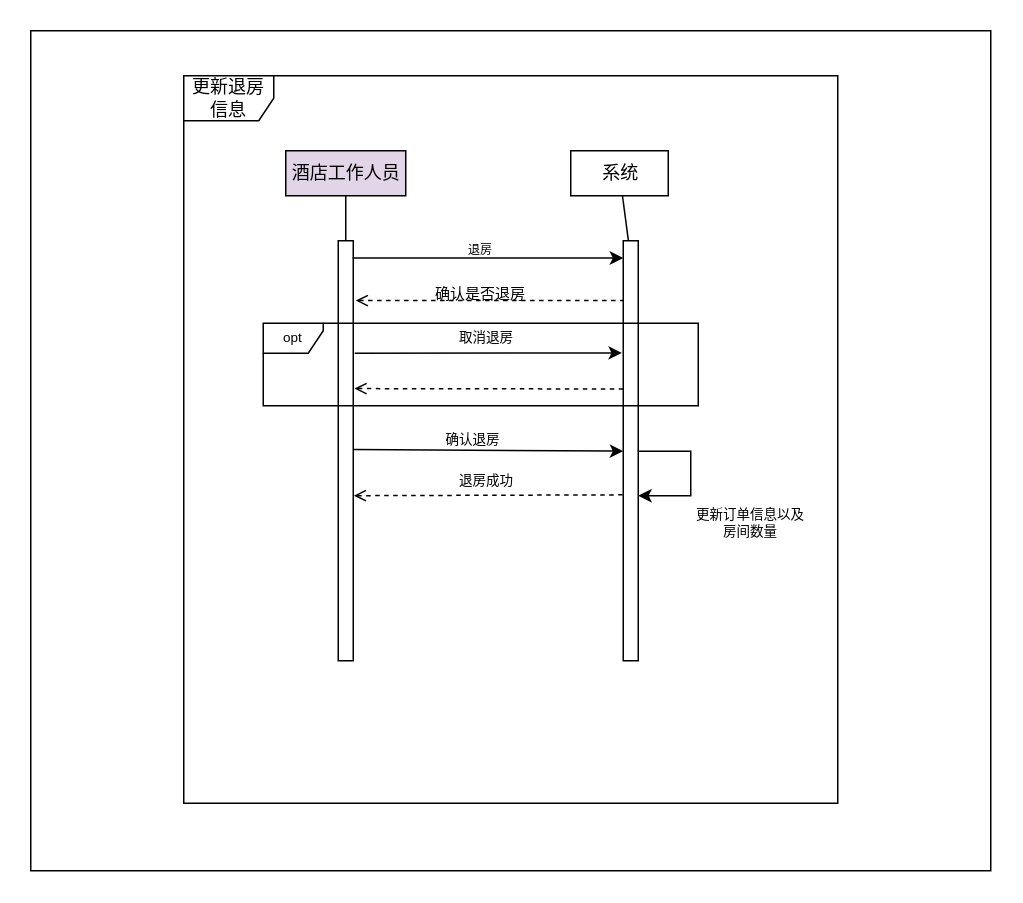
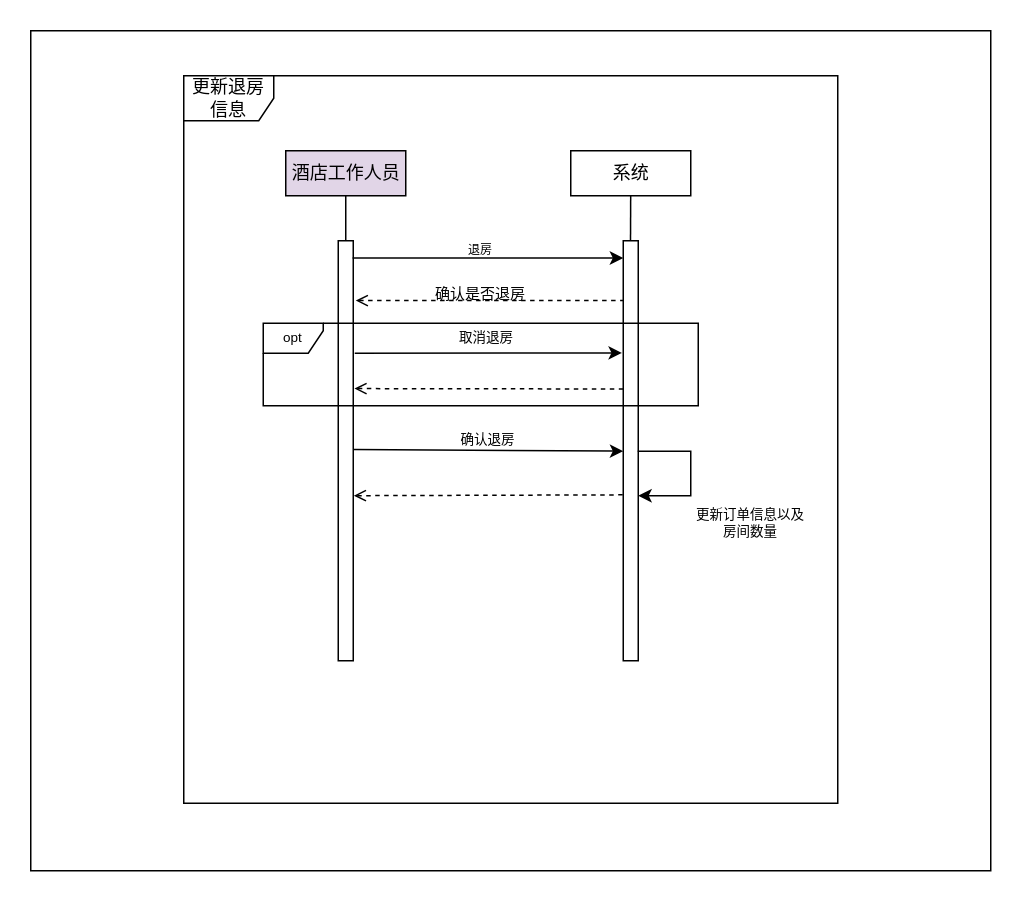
(620, 173) -> (631, 173)
(473, 440) -> (488, 440)
(487, 481) -> none
